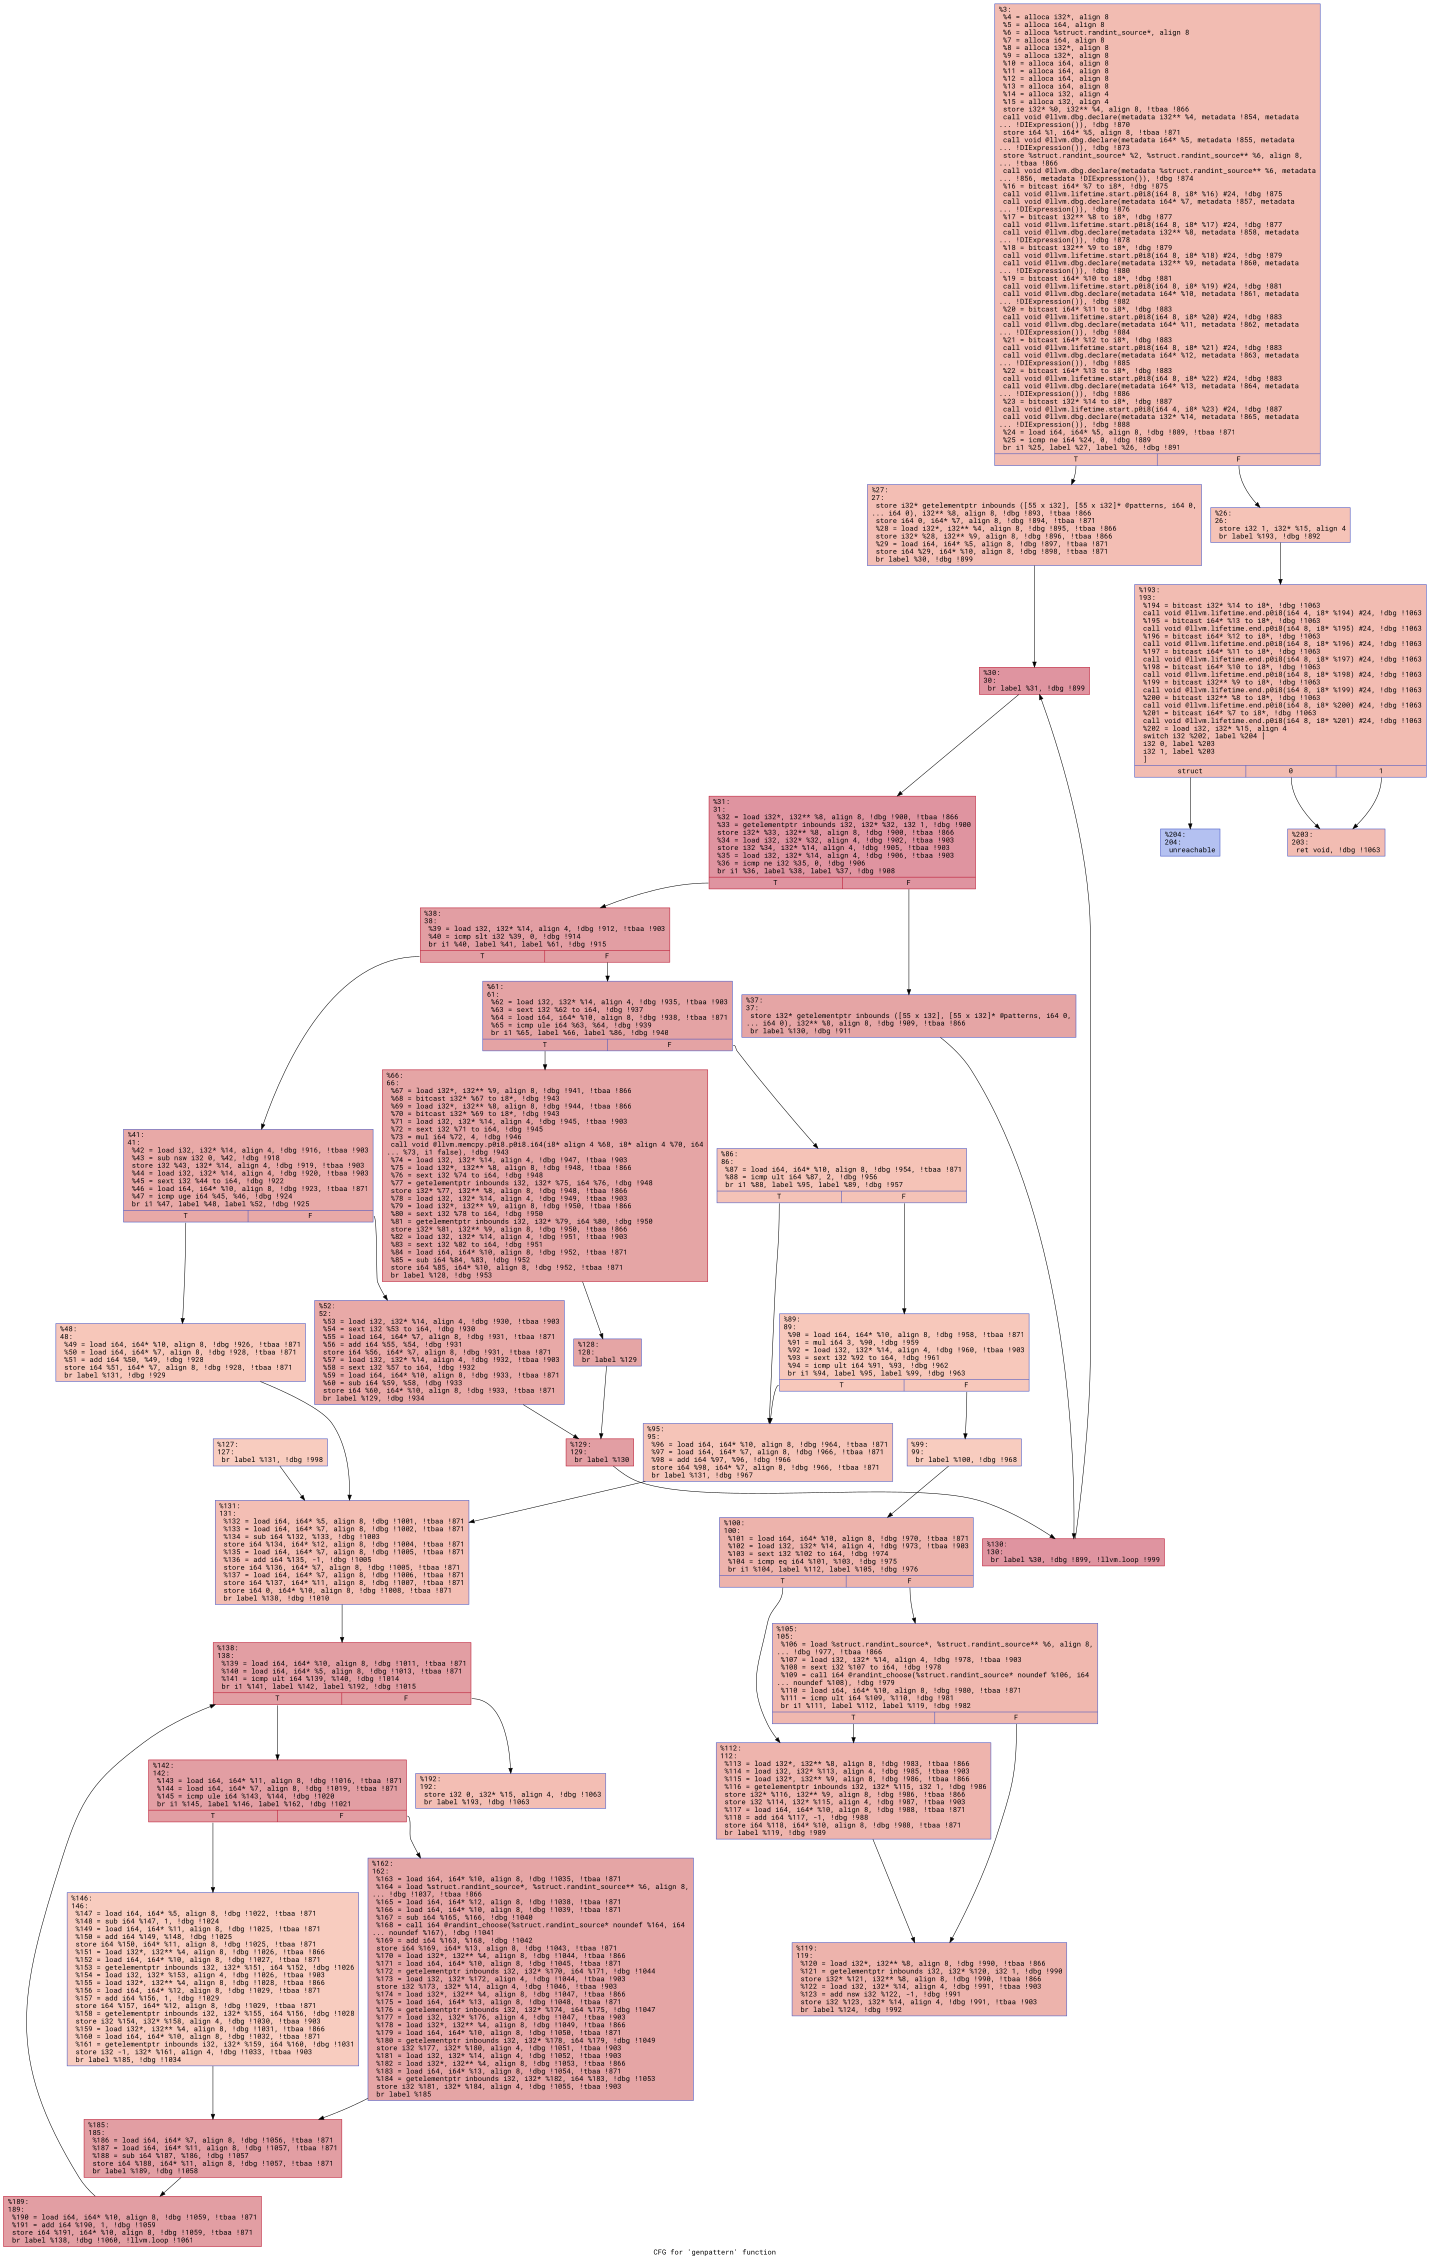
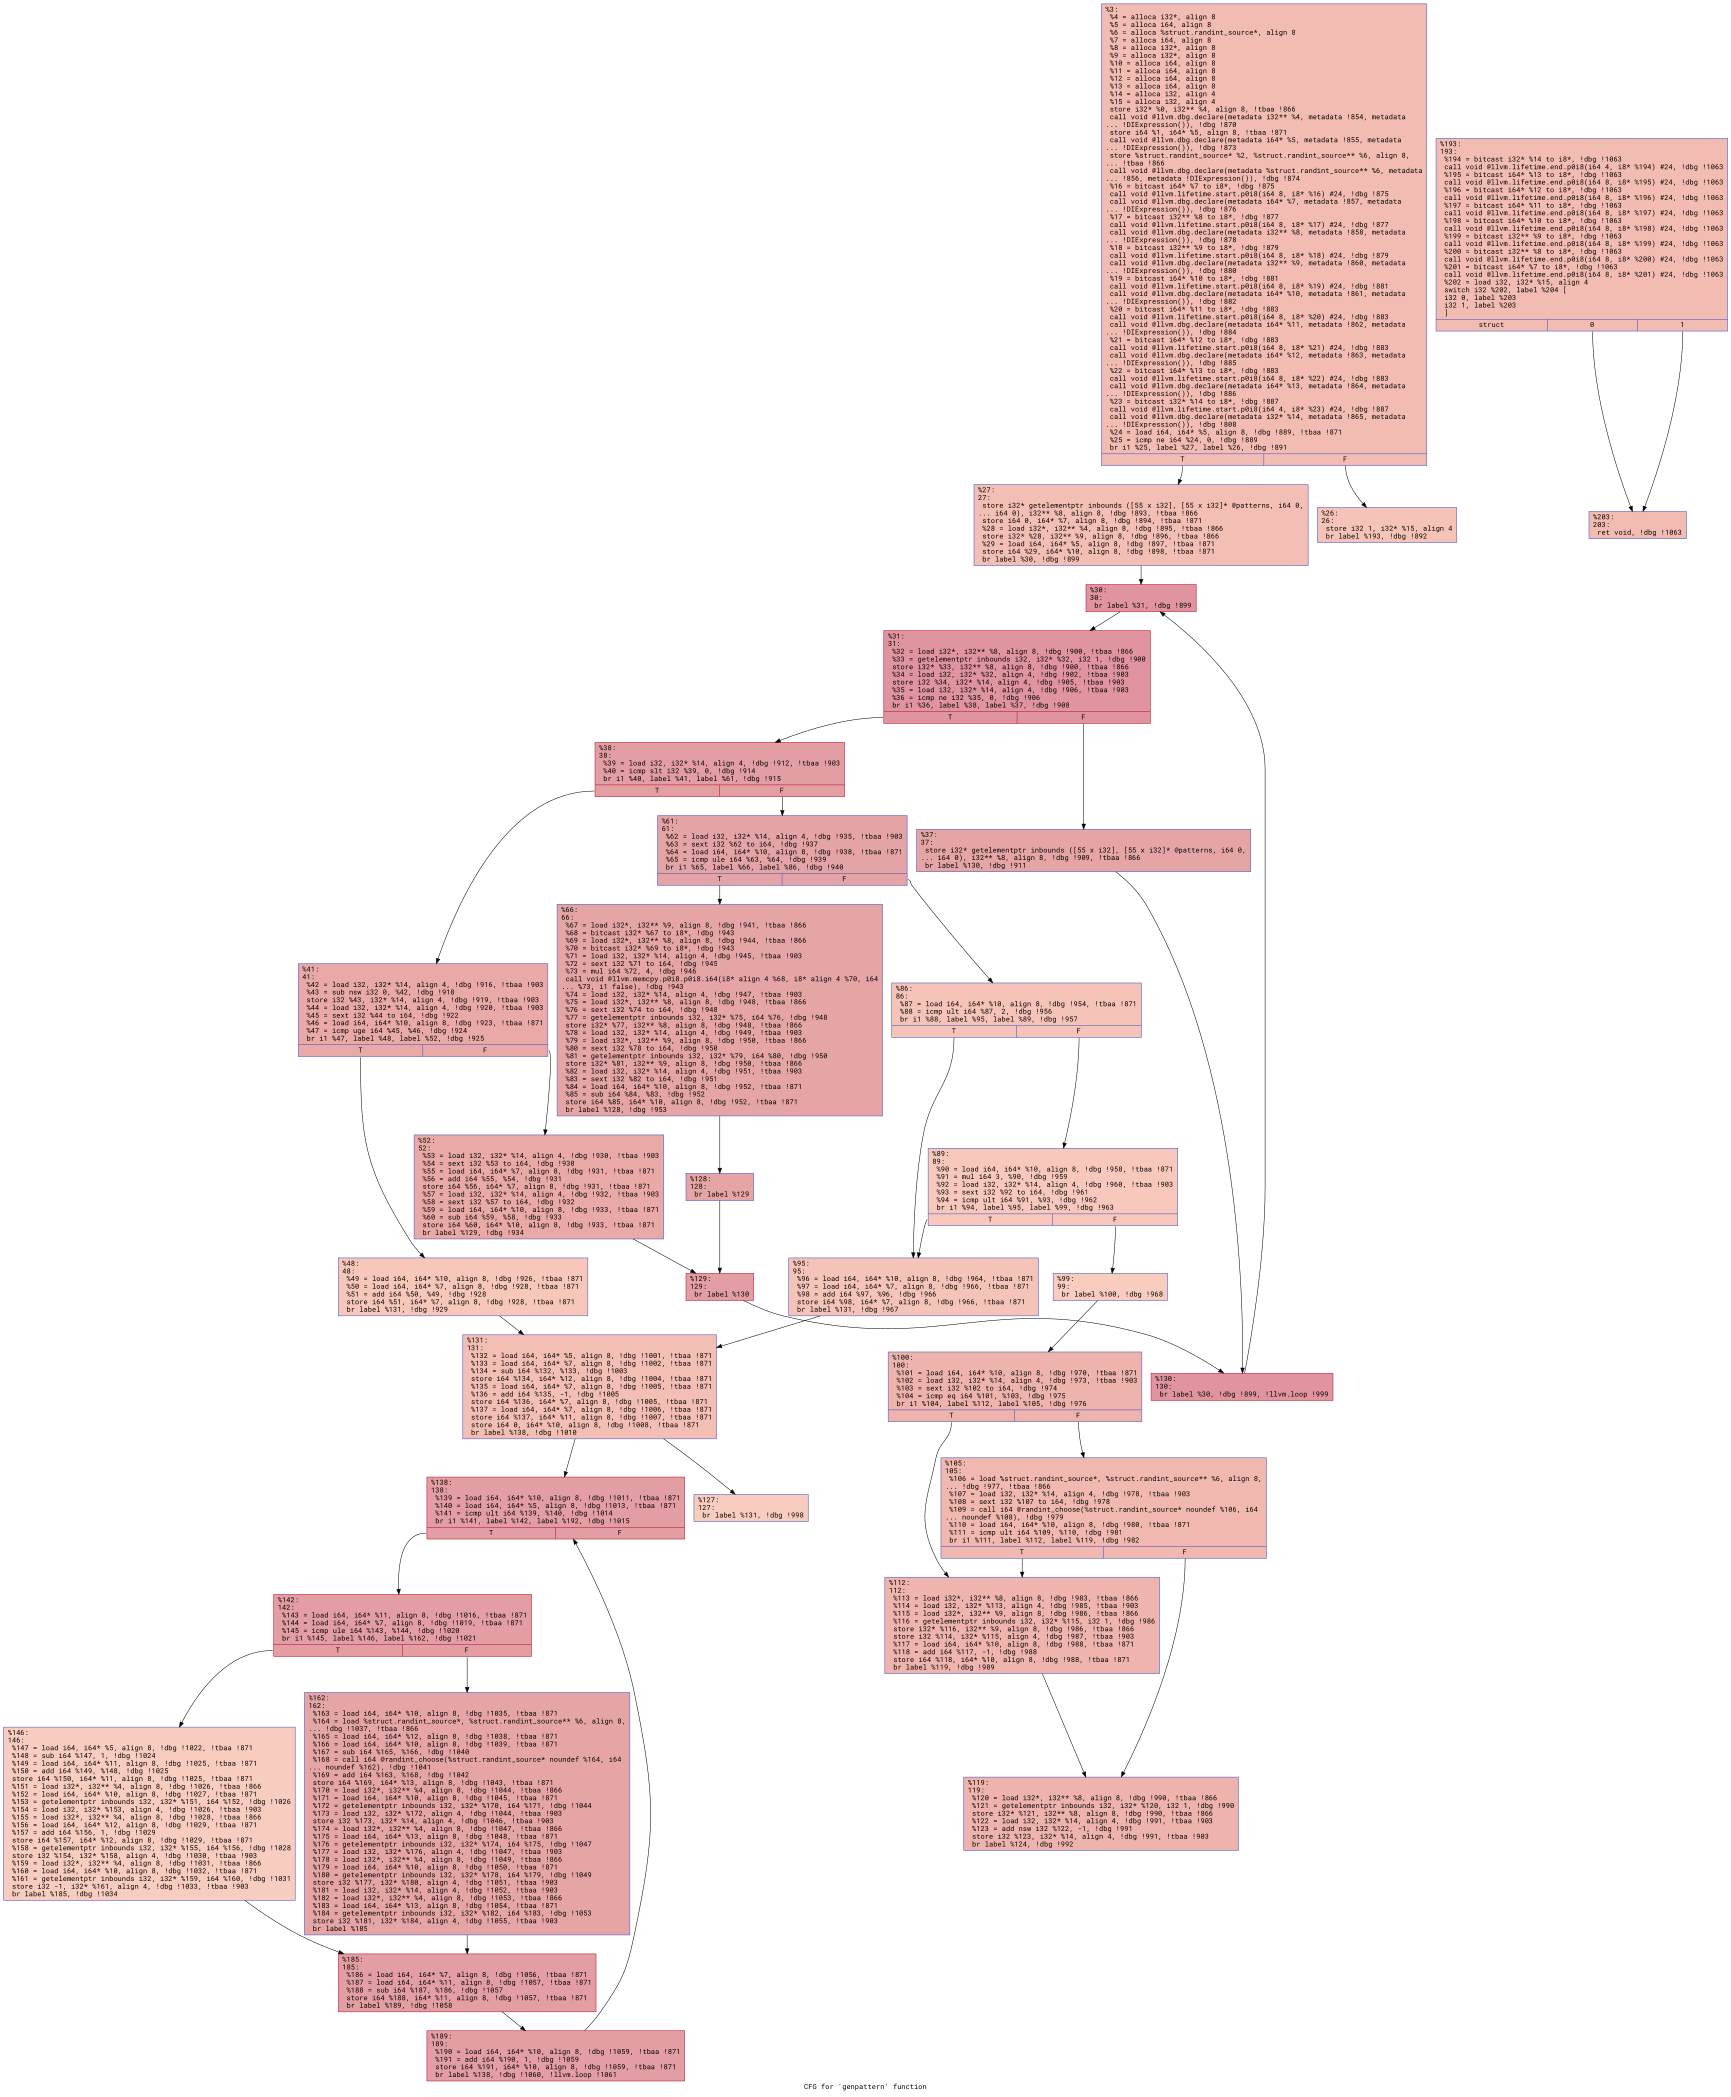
(1064, 425) -> (1171, 425)
(1280, 561) -> none
(1190, 843) -> none
(545, 1176) -> (720, 1010)
(291, 1481) -> (698, 1464)
(511, 1791) -> none
(434, 1933) -> (370, 1767)
